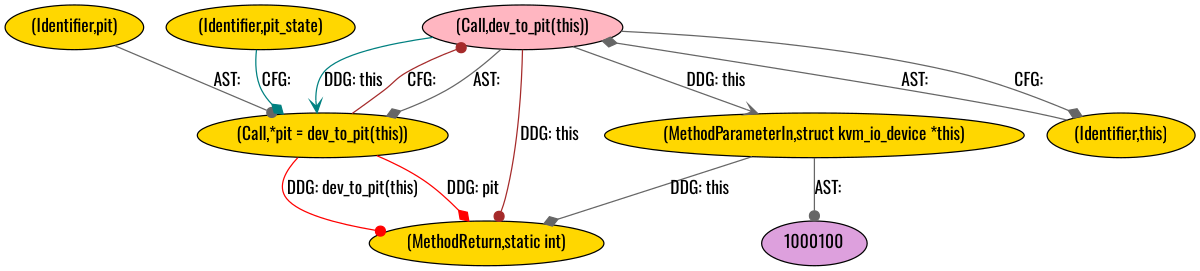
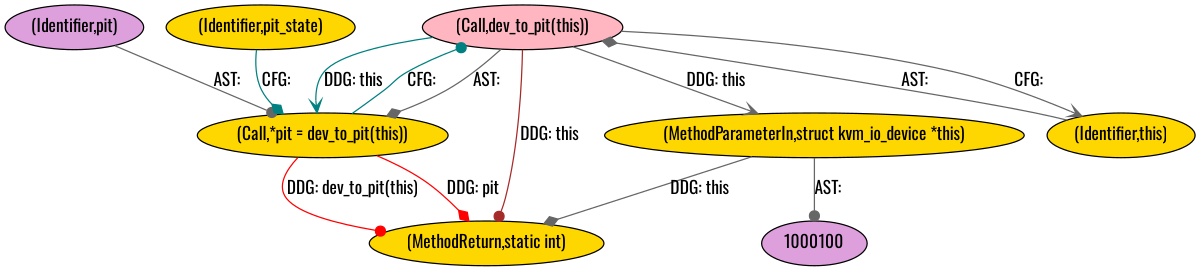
(74, 27) -> (74, 27)
(848, 52) -> (850, 53)
(401, 76) -> (401, 76)
